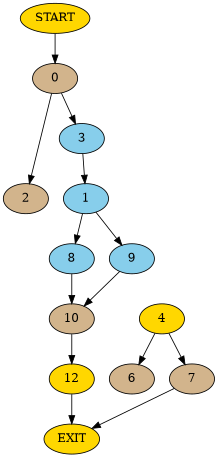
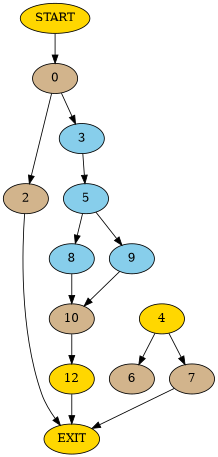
(86, 199) -> (86, 199)
none -> (26, 319)
